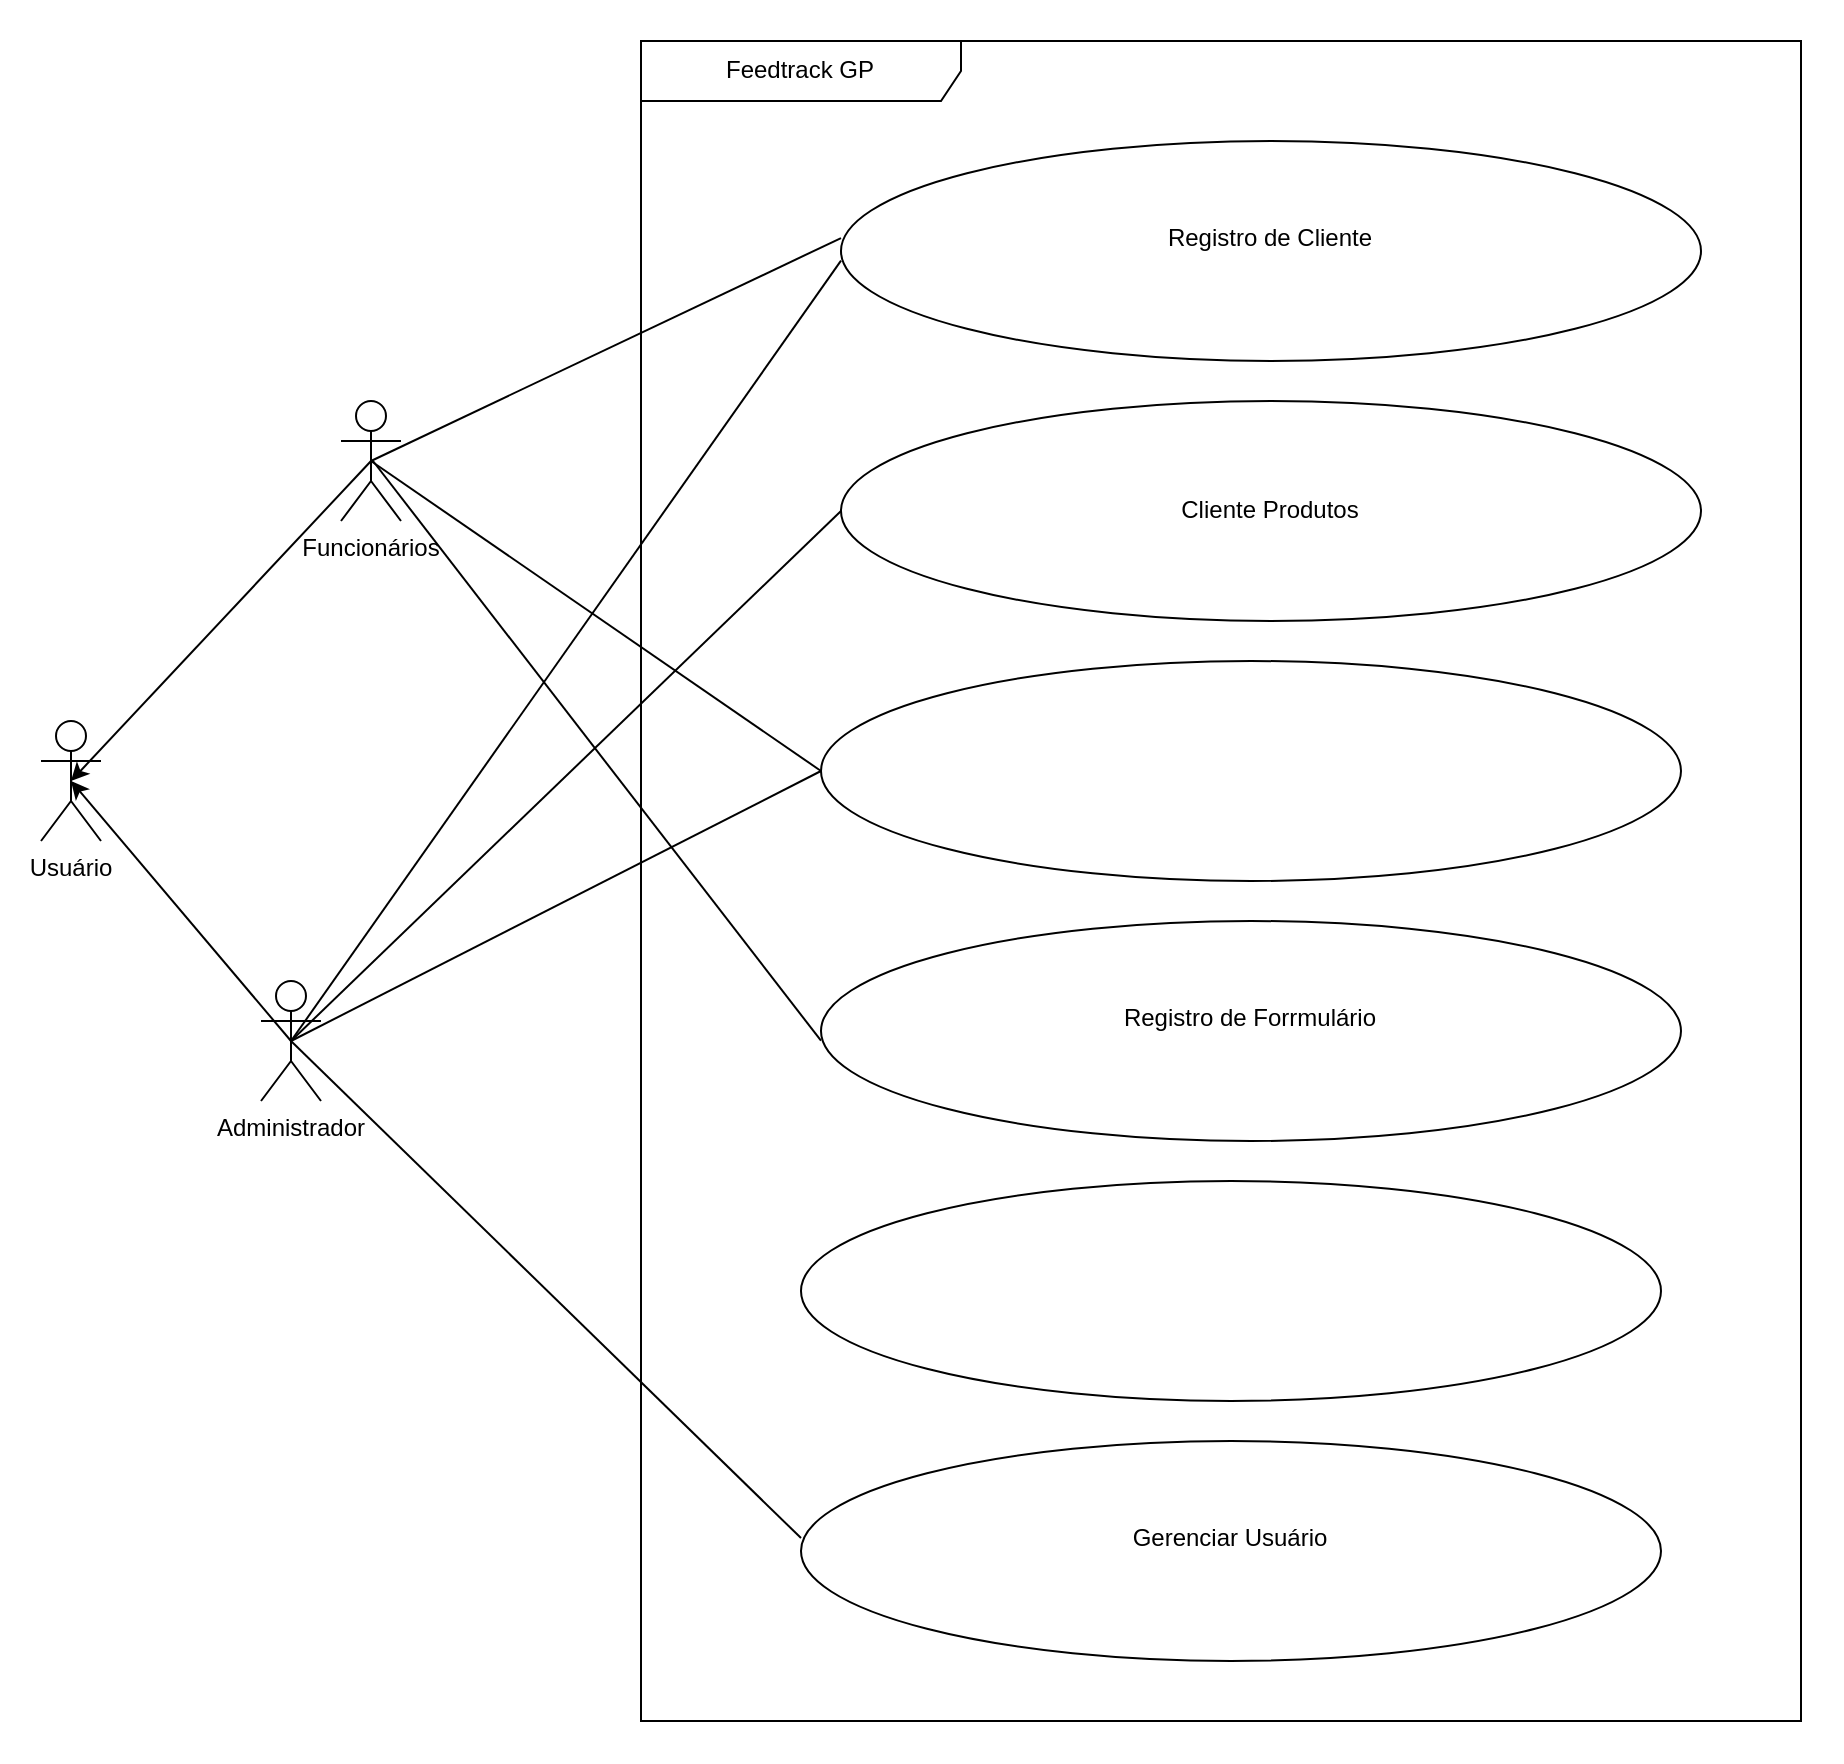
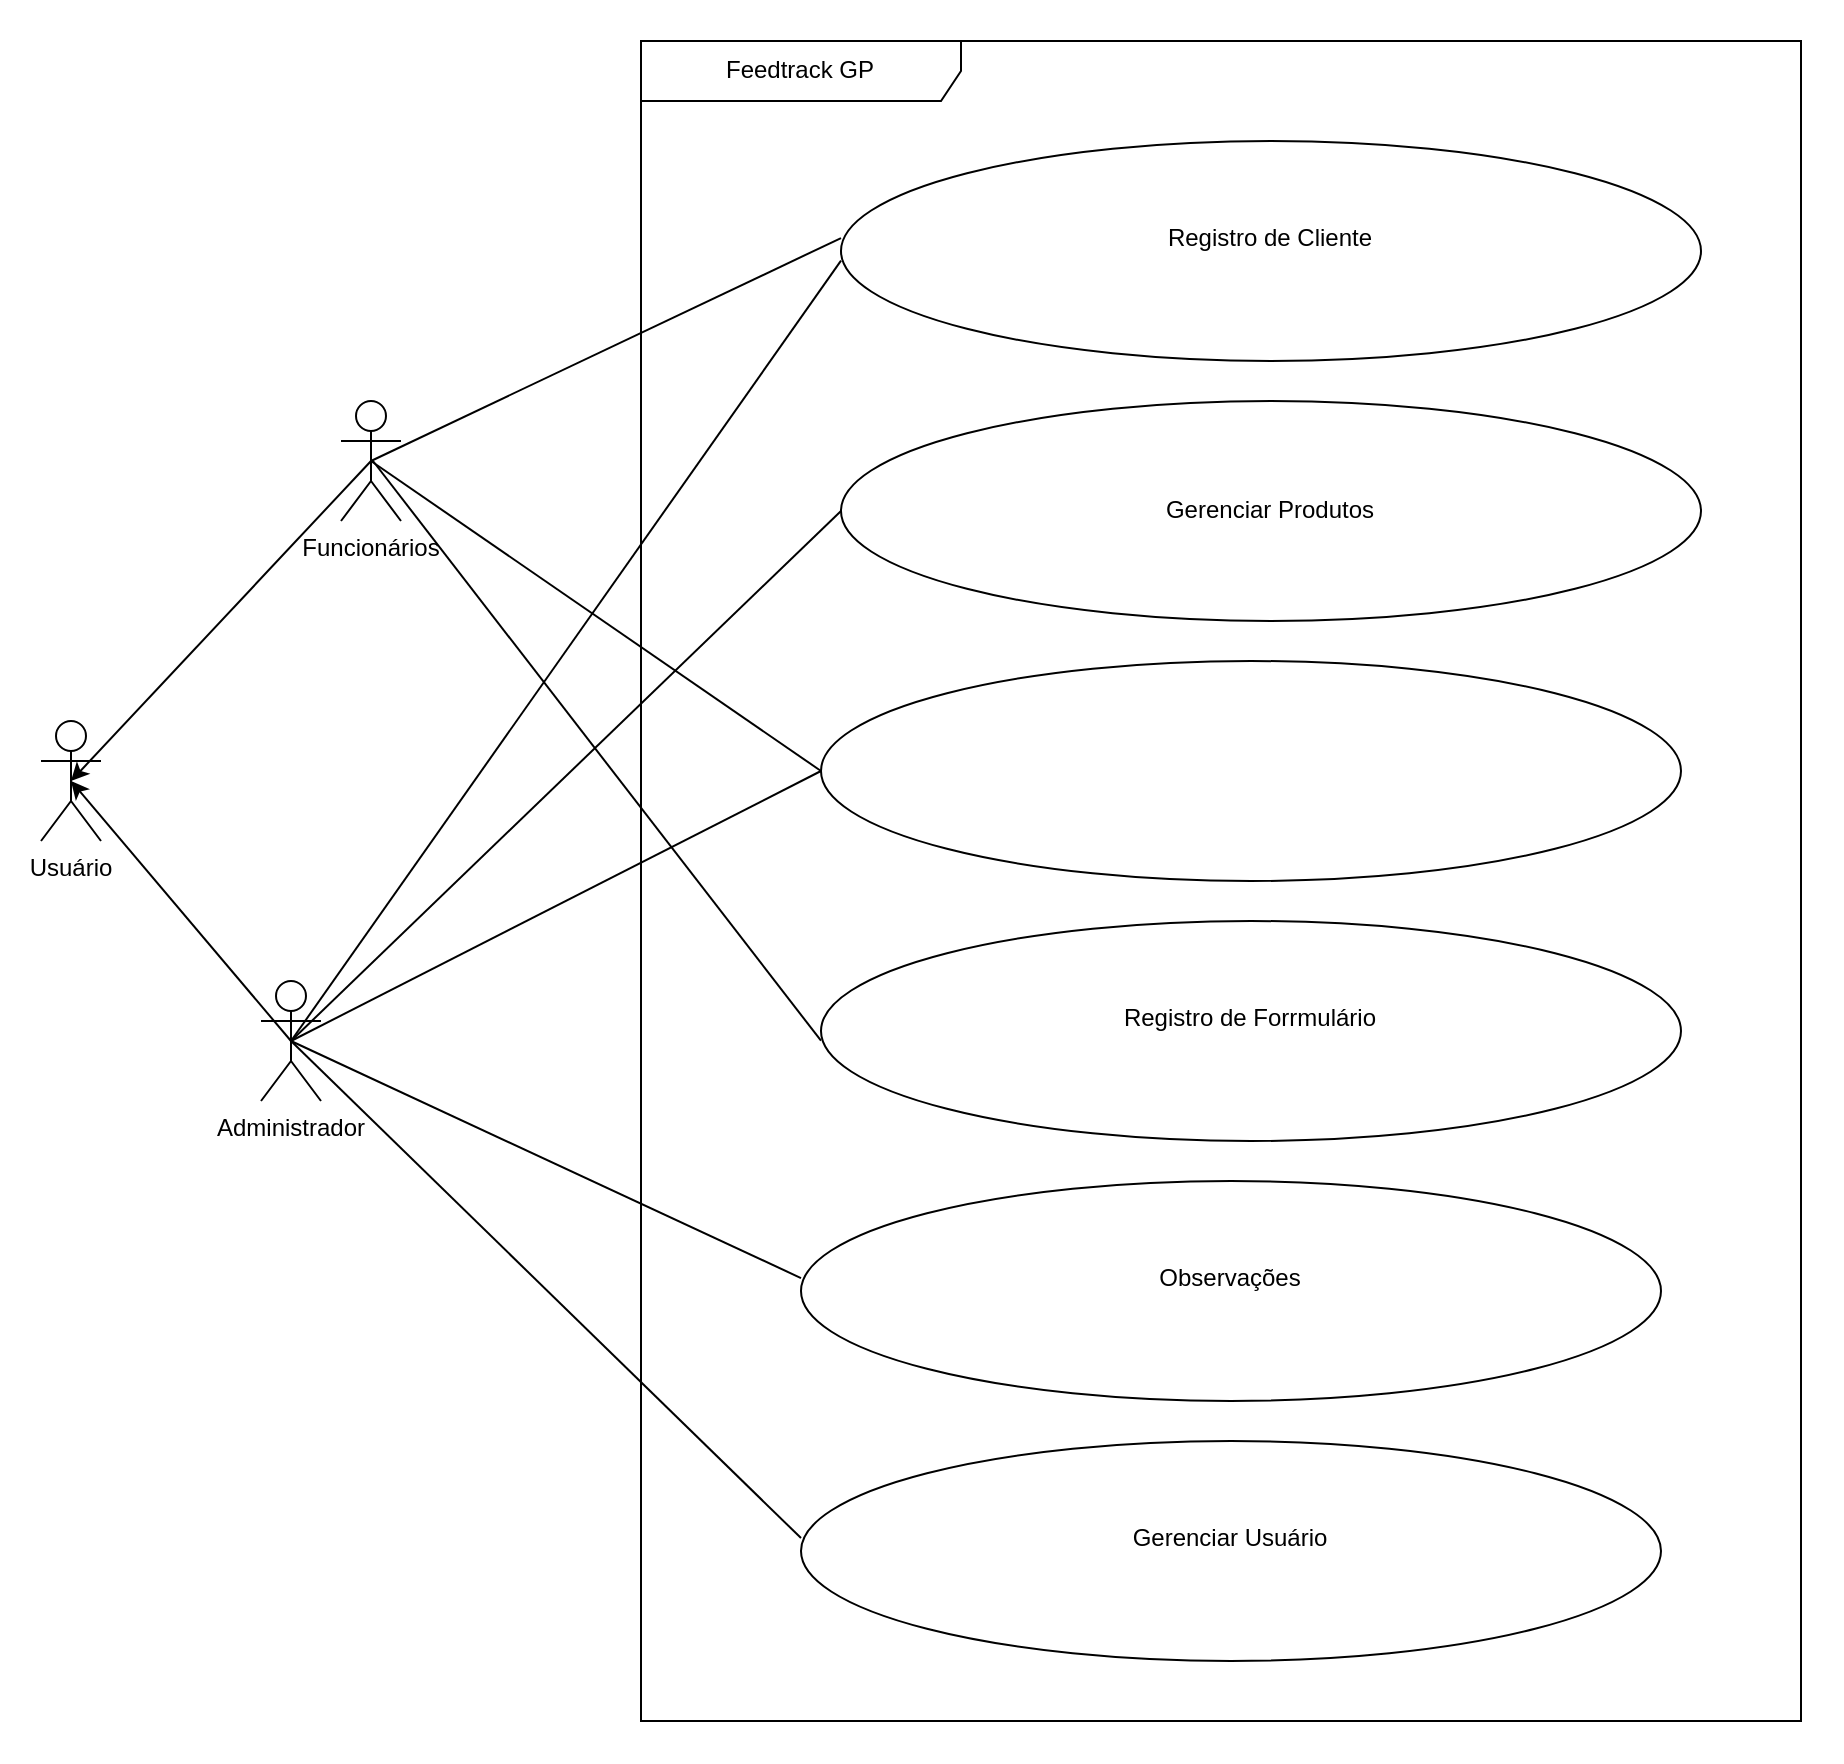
(1271, 511) -> (1271, 511)
none -> (468, 1123)
none -> (1231, 1278)
